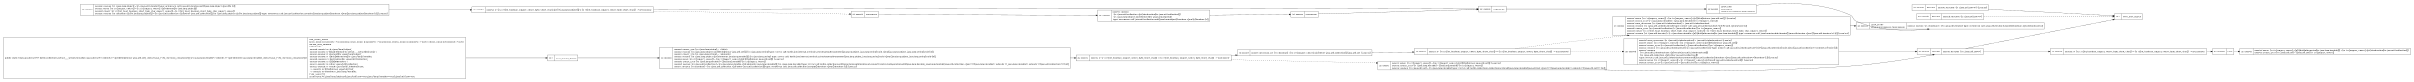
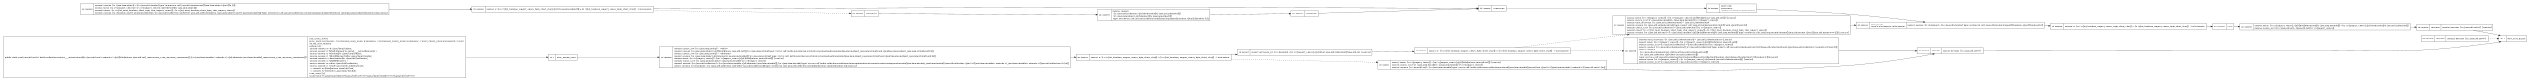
none -> (2413, 27)
(2016, 52) -> (2046, 26)
(566, 58) -> (566, 57)
